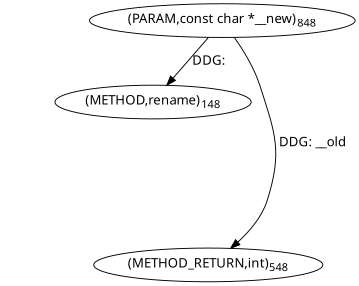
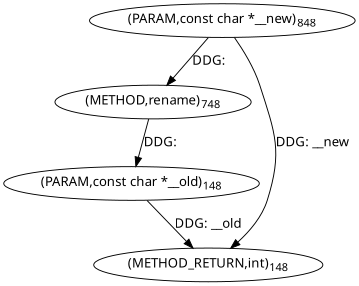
(211, 101) -> (211, 101)
(313, 143) -> (313, 143)
none -> (132, 183)
(279, 264) -> (279, 264)
